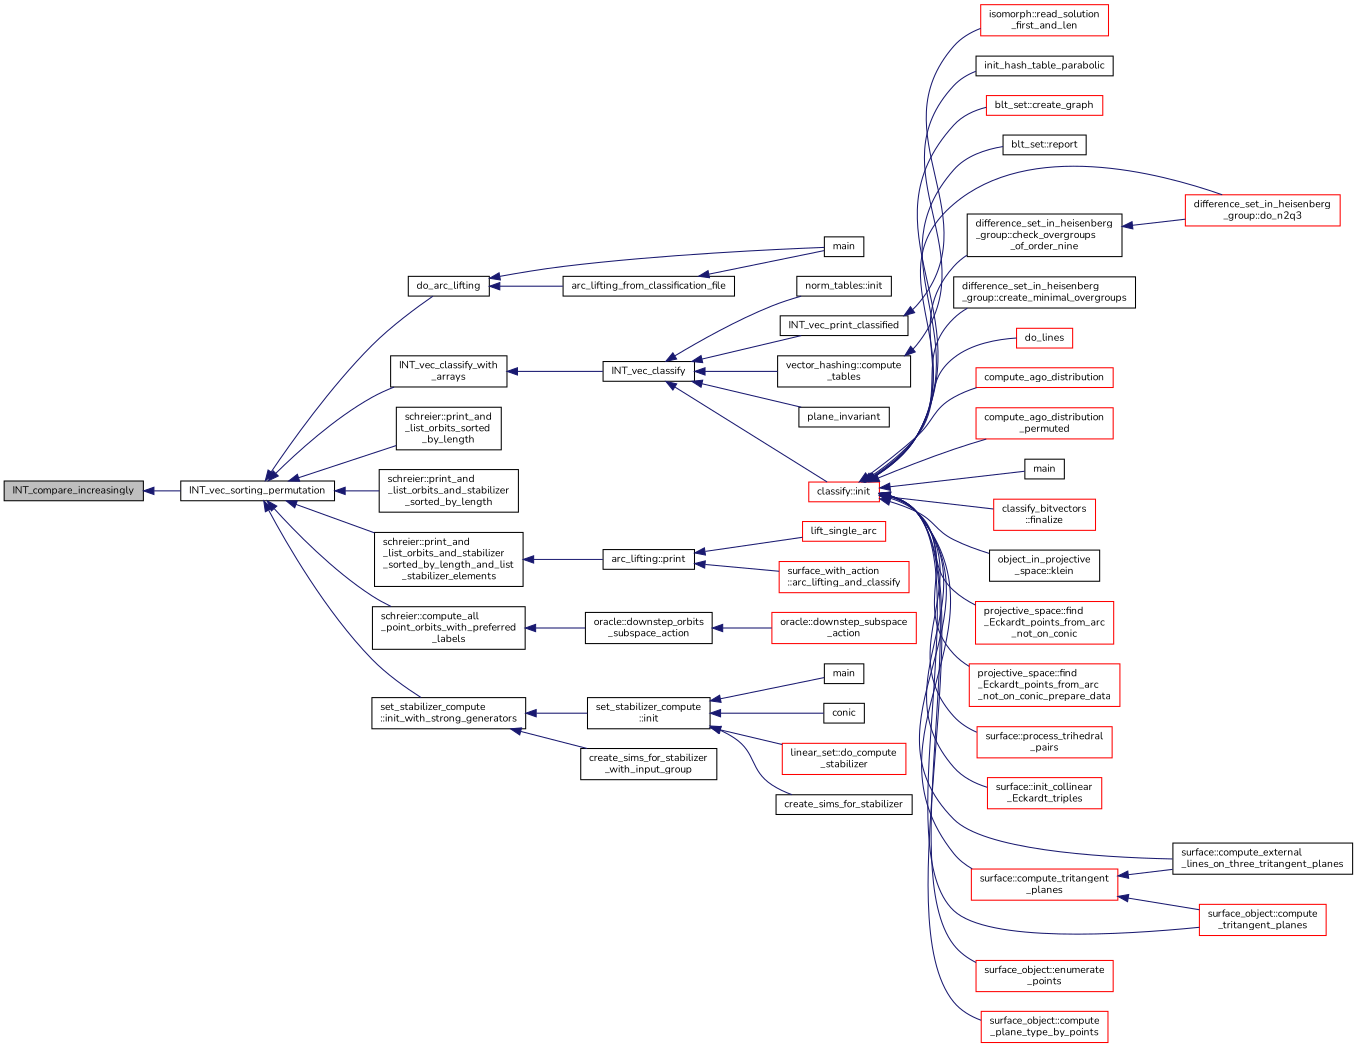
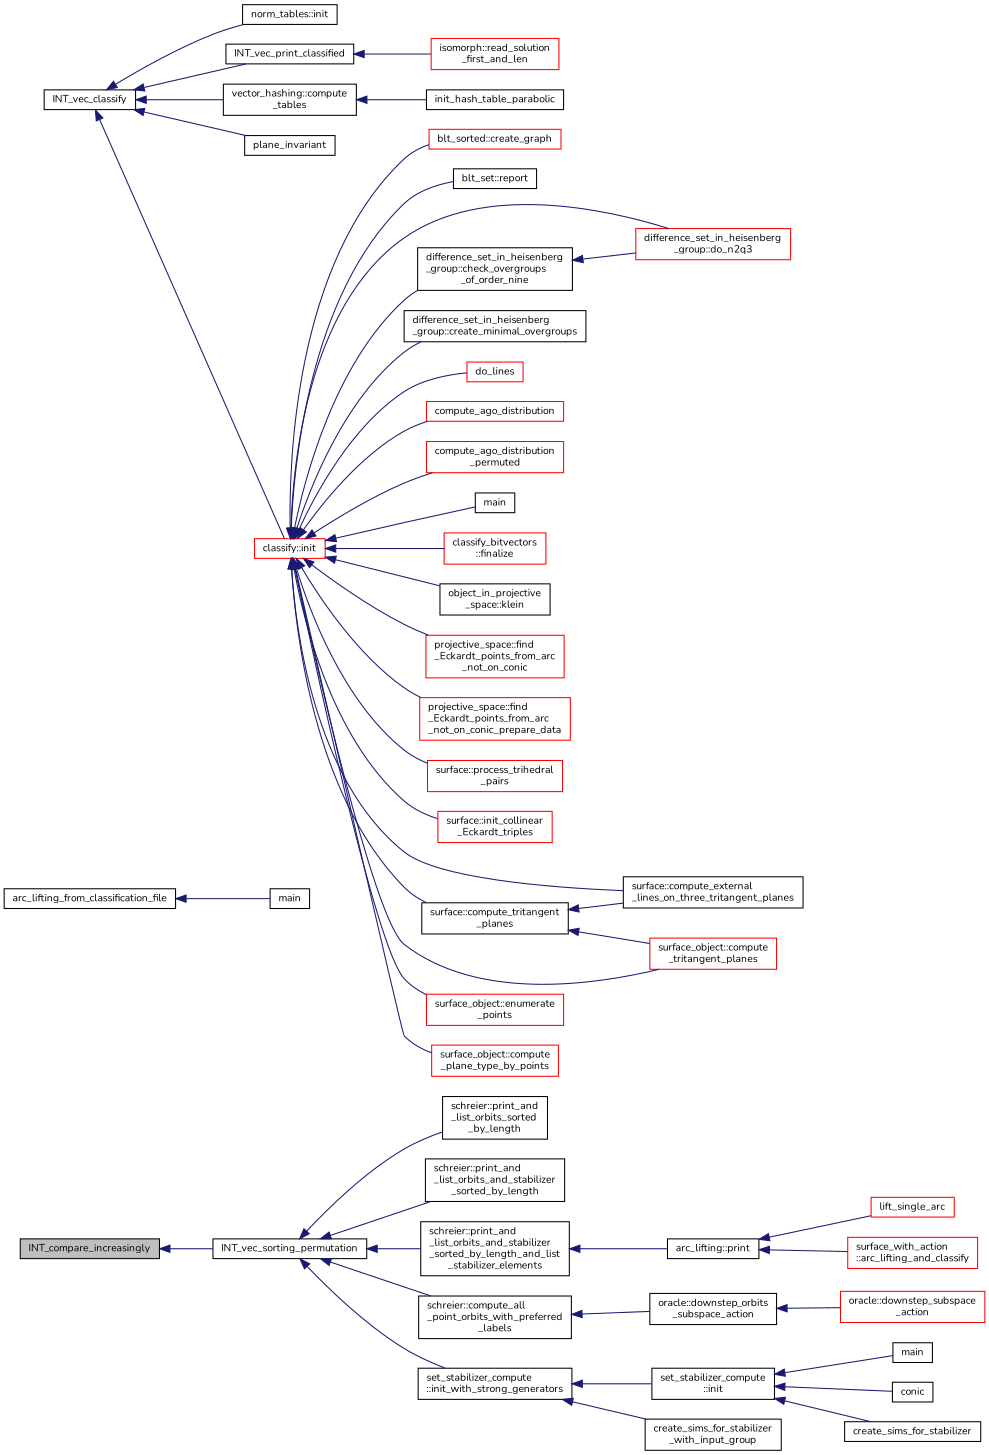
(1045, 105) -> (495, 139)
(449, 286) -> none
(449, 371) -> none
(844, 759) -> none
(1045, 885) -> (495, 918)
